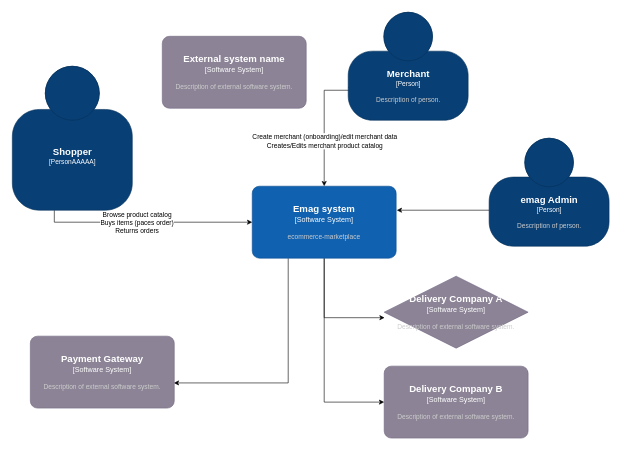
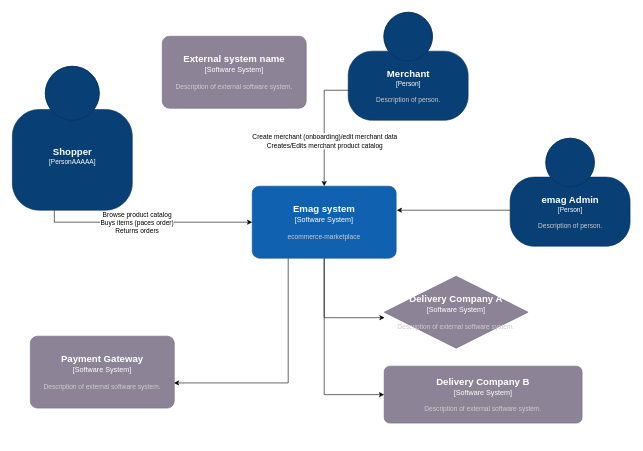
(549, 192) -> (570, 192)
(456, 402) -> (483, 395)
